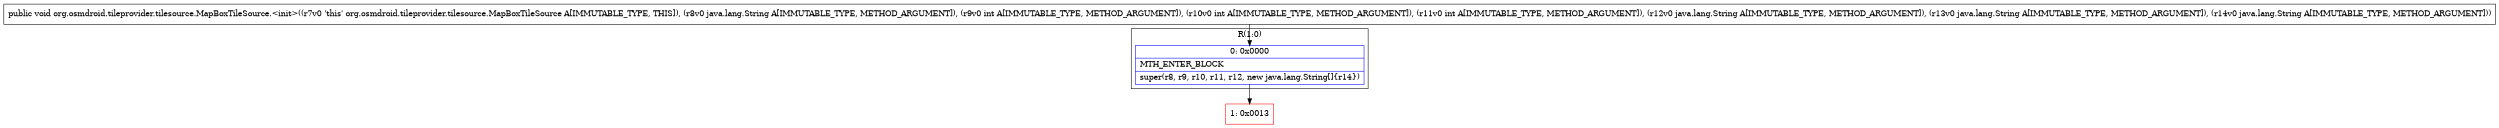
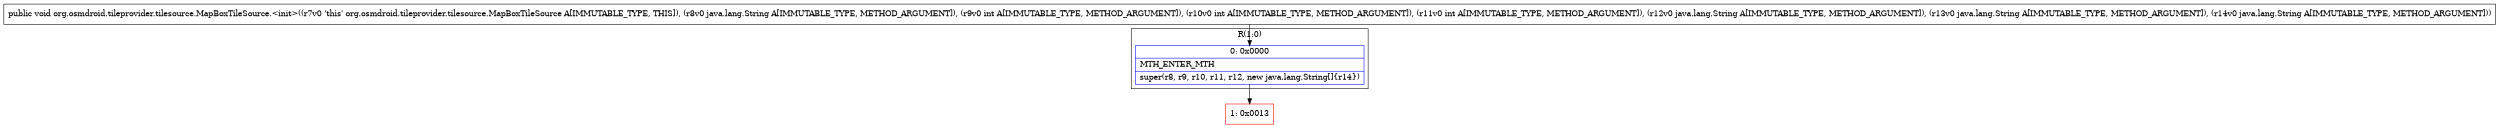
(1182, 64) -> (1177, 64)
